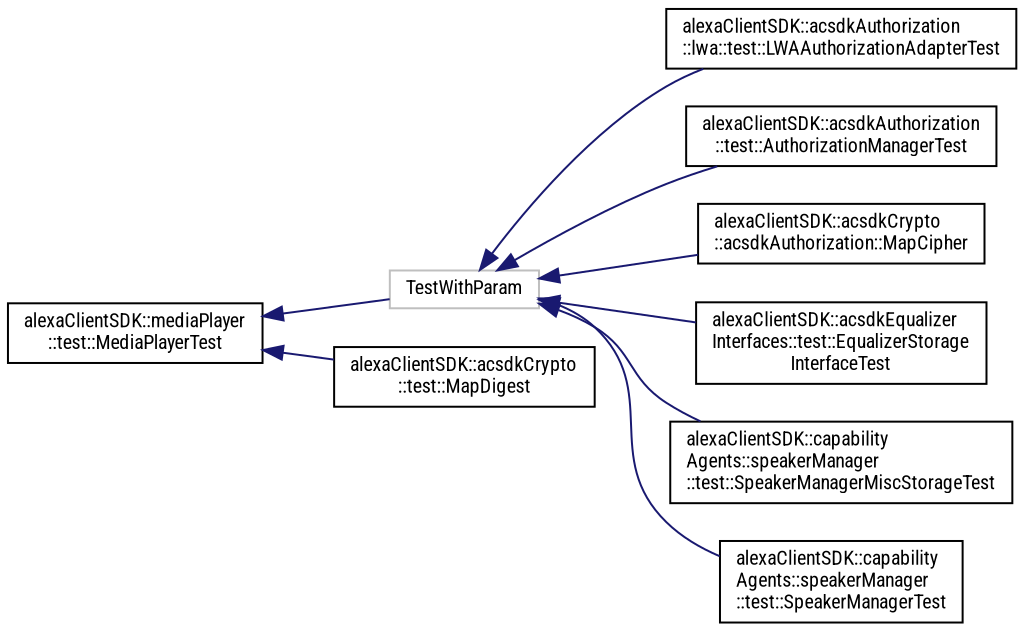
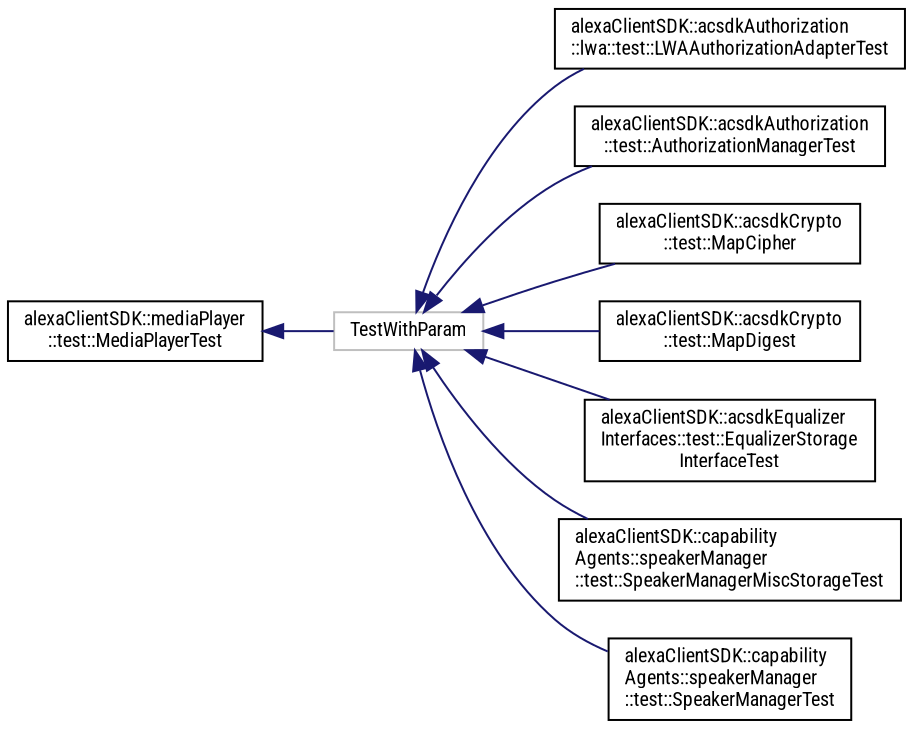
(841, 234) -> (730, 234)
(308, 356) -> (552, 331)
